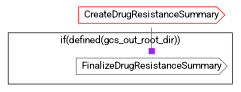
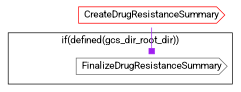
(120, 41) -> (120, 41)
